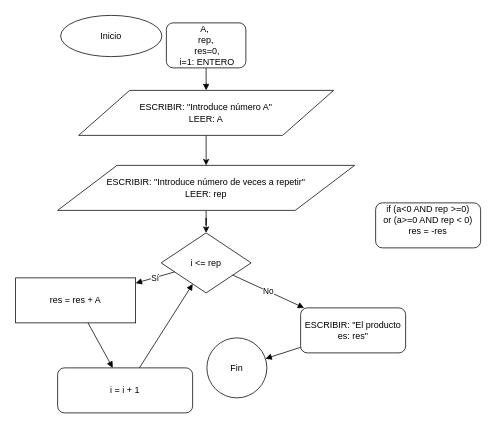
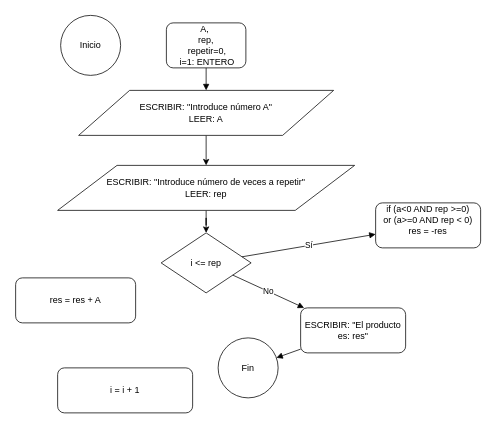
(111, 36) -> (90, 45)
(206, 45) -> (206, 45)
(159, 276) -> (305, 246)
(75, 300) -> (75, 300)
(164, 329) -> none
(98, 342) -> none
(237, 368) -> (248, 368)
